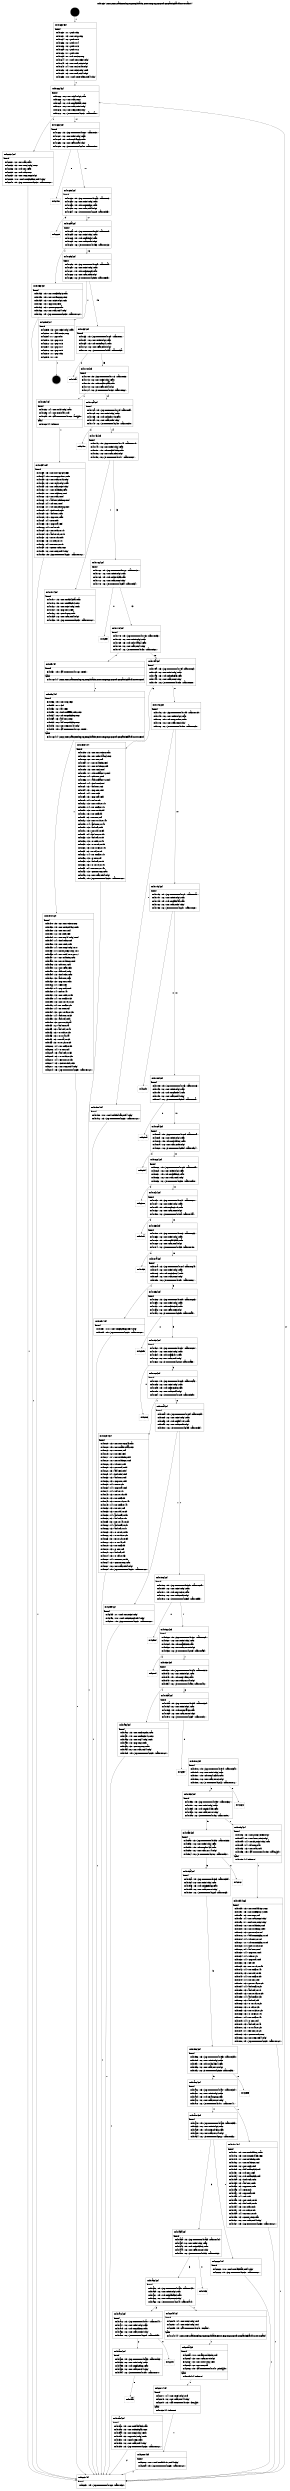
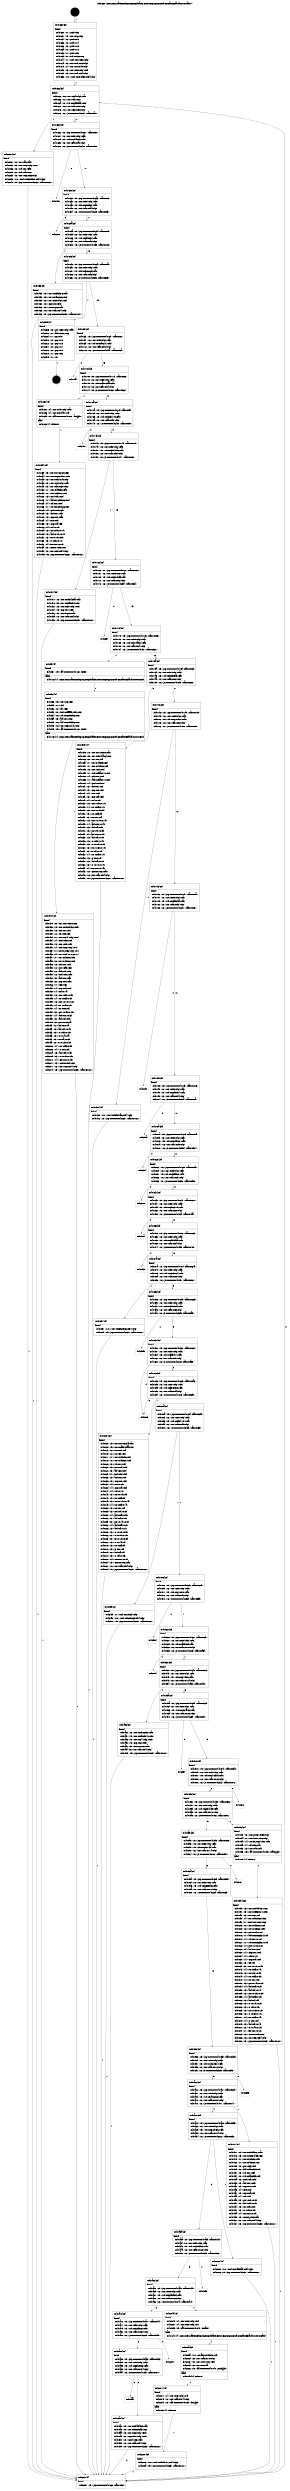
(176, 1400) -> (146, 1405)
none -> (42, 1560)
none -> (198, 1739)
none -> (137, 2395)
